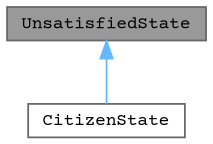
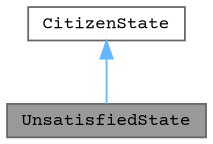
(107, 81) -> (107, 81)
